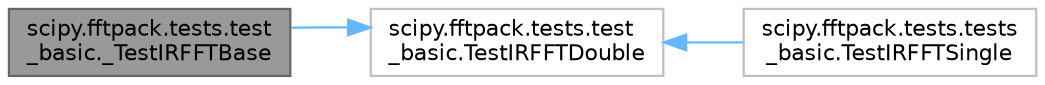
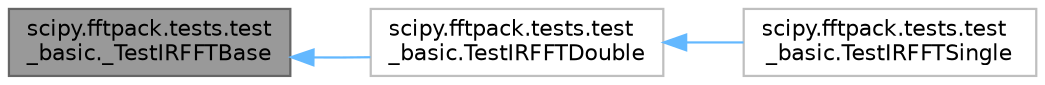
(319, 27) -> (342, 57)
(890, 42) -> (890, 42)
